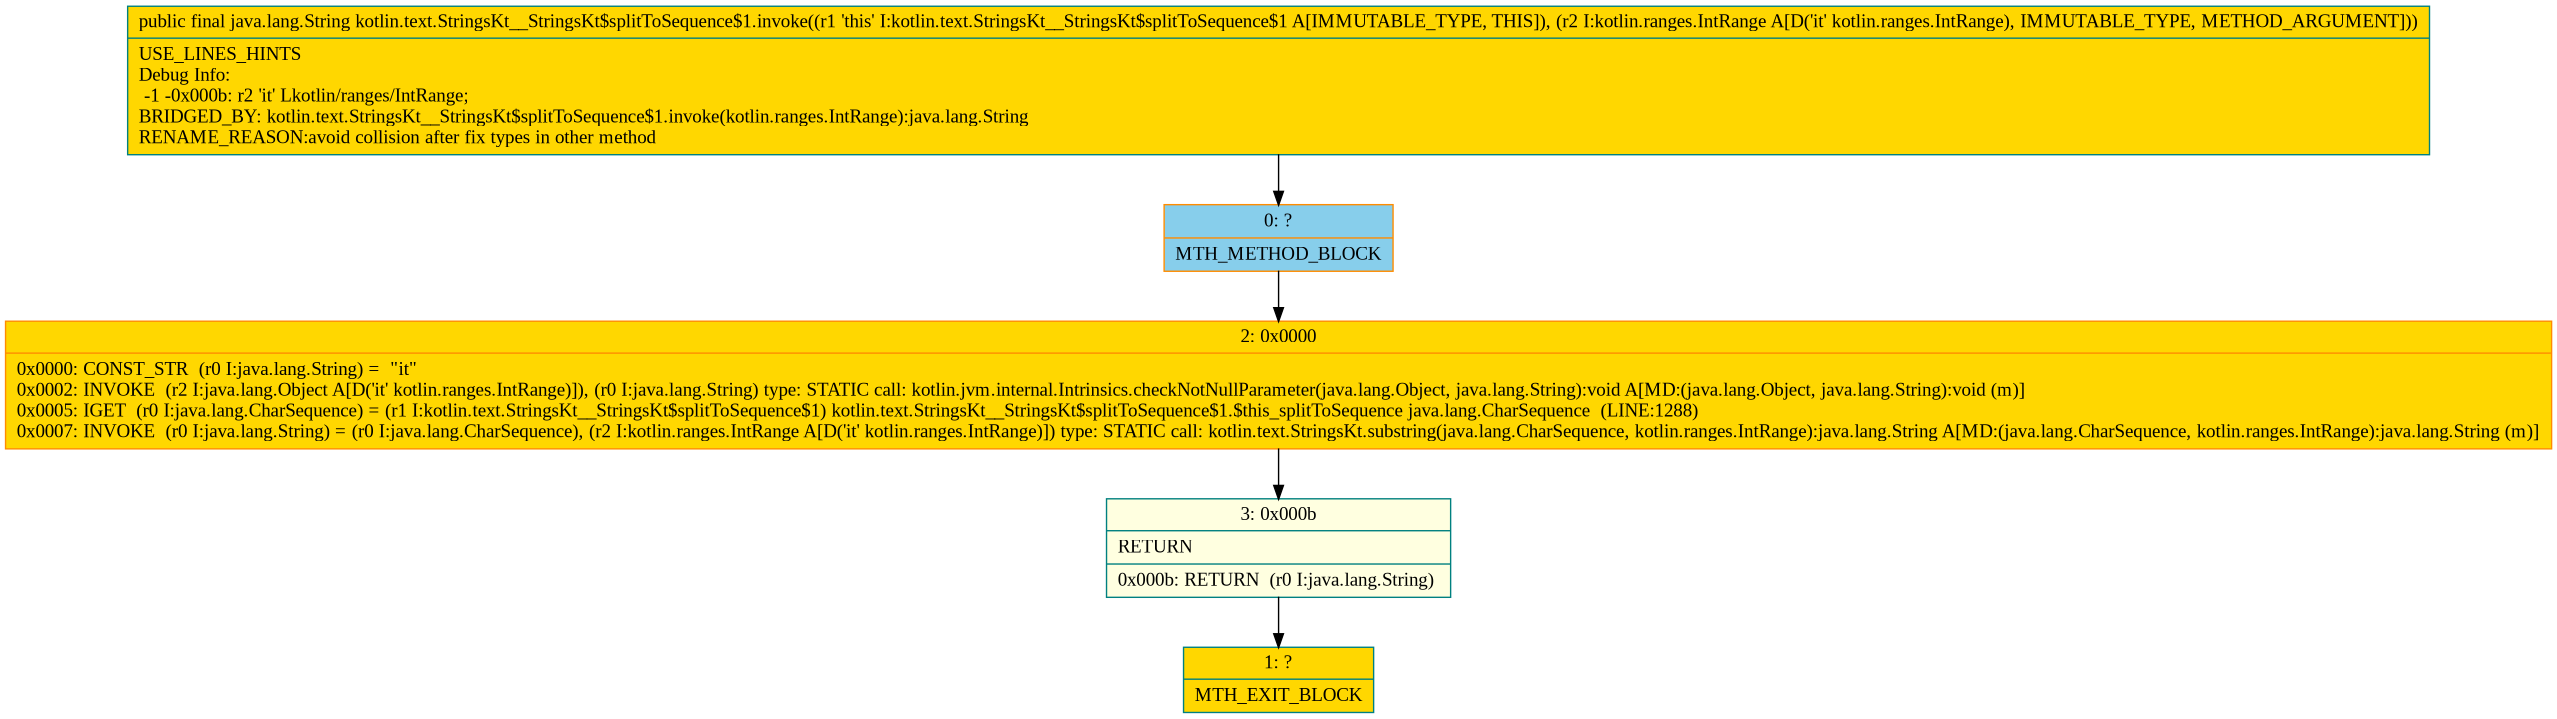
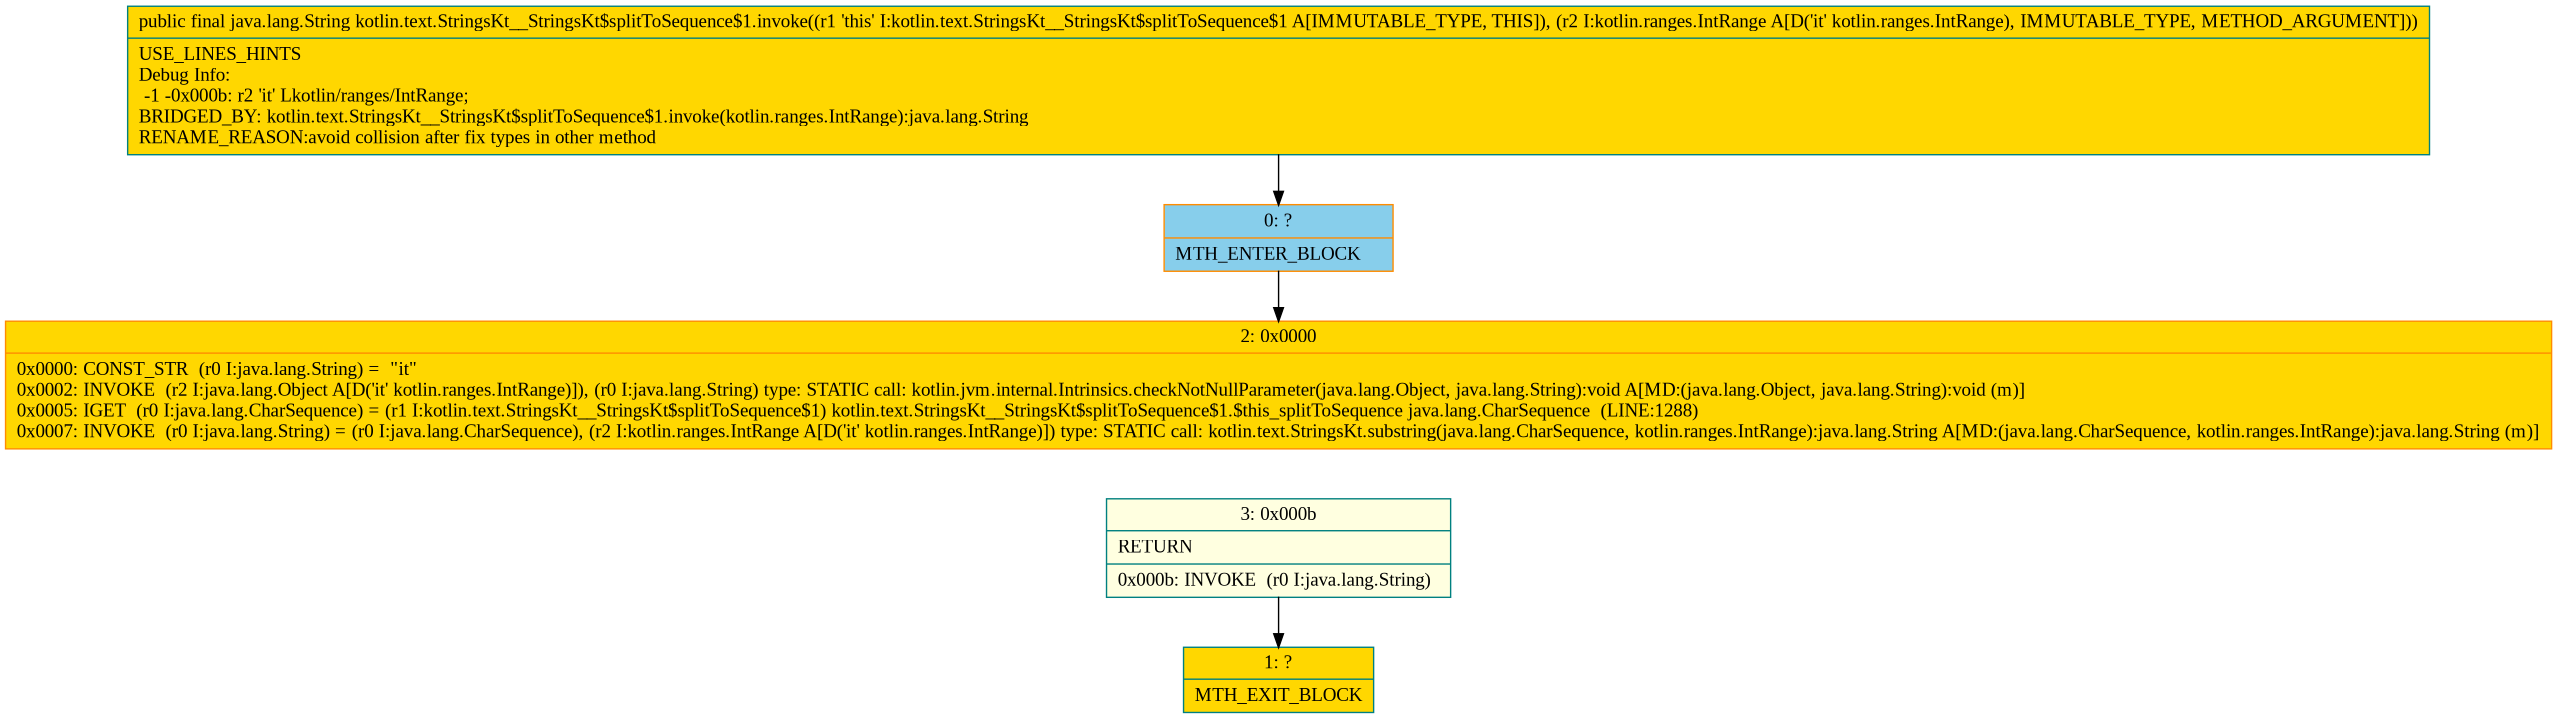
(1279, 254) -> (1268, 254)
(1279, 467) -> none
(1279, 580) -> (1277, 580)
